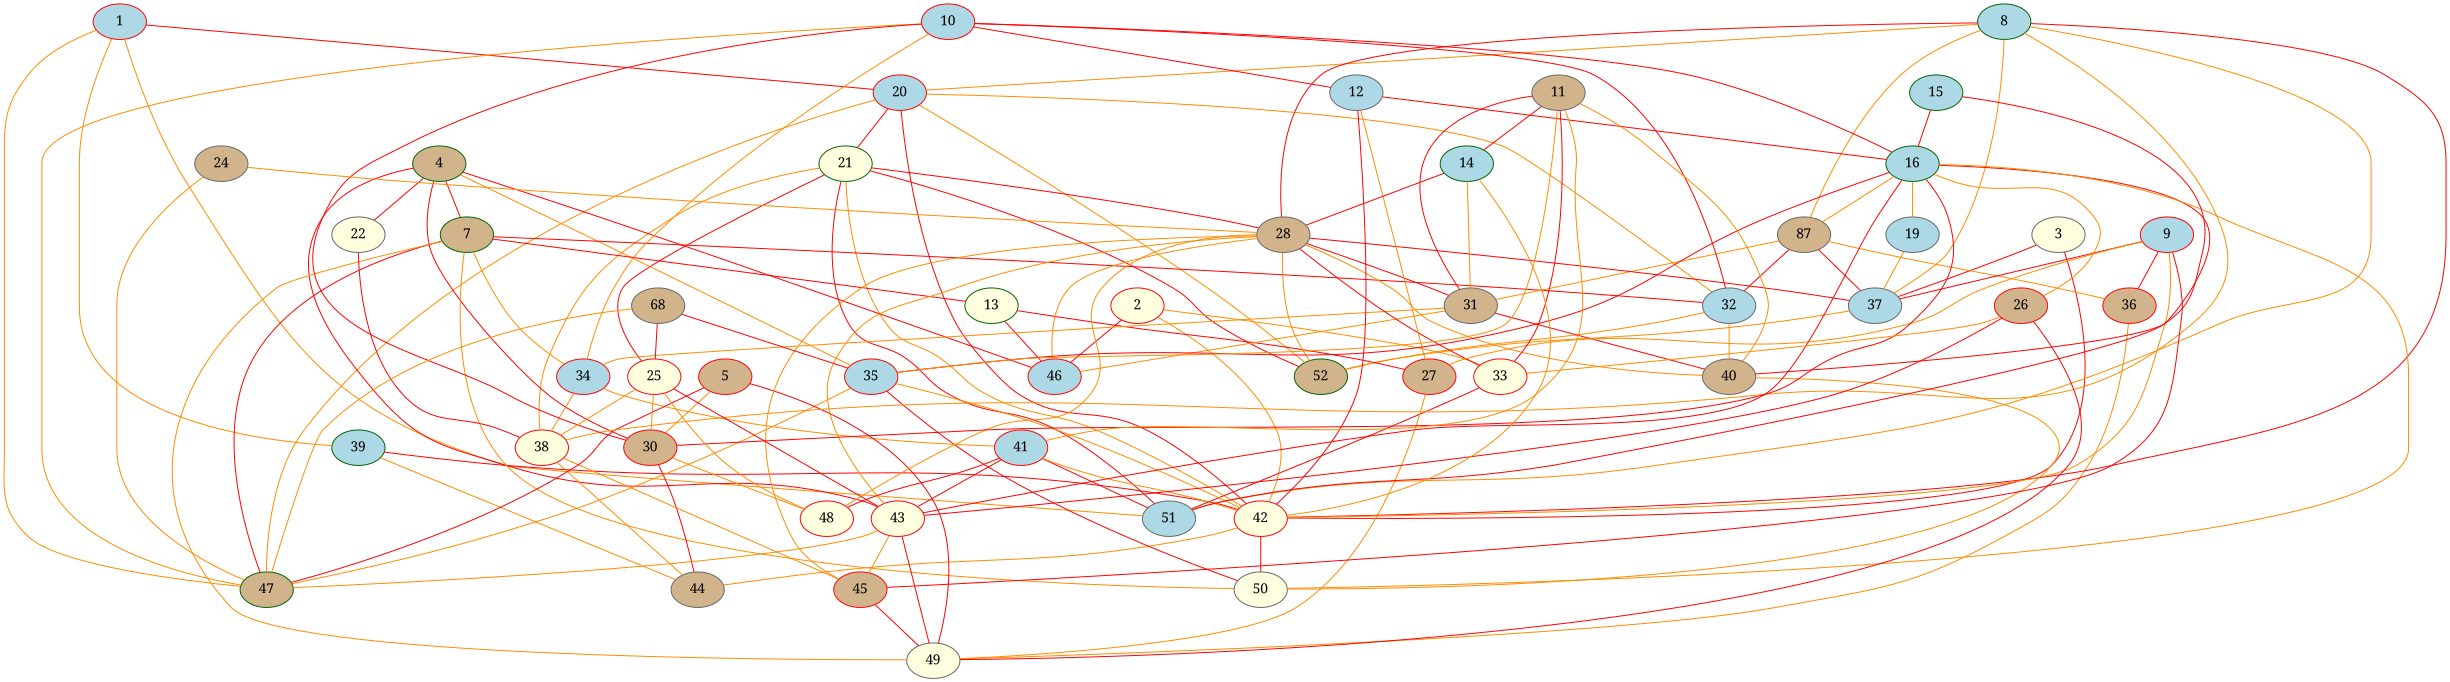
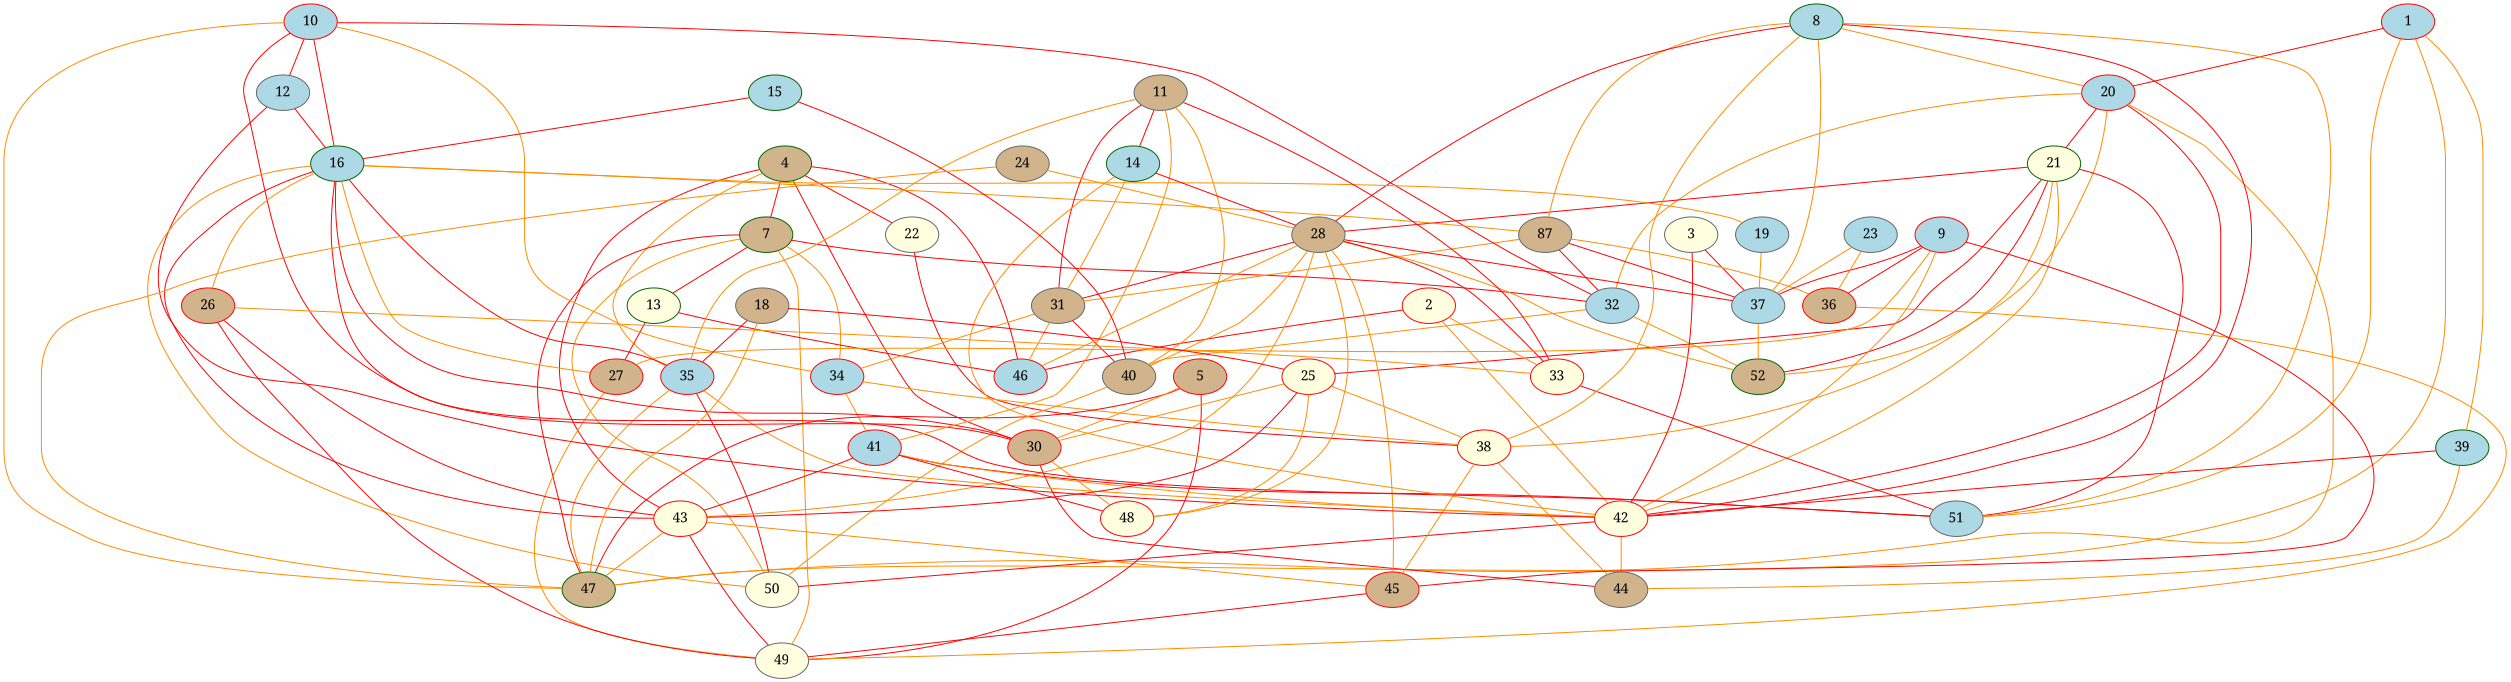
(1393, 235) -> (418, 335)
none -> (1871, 235)
(658, 306) -> (762, 306)
